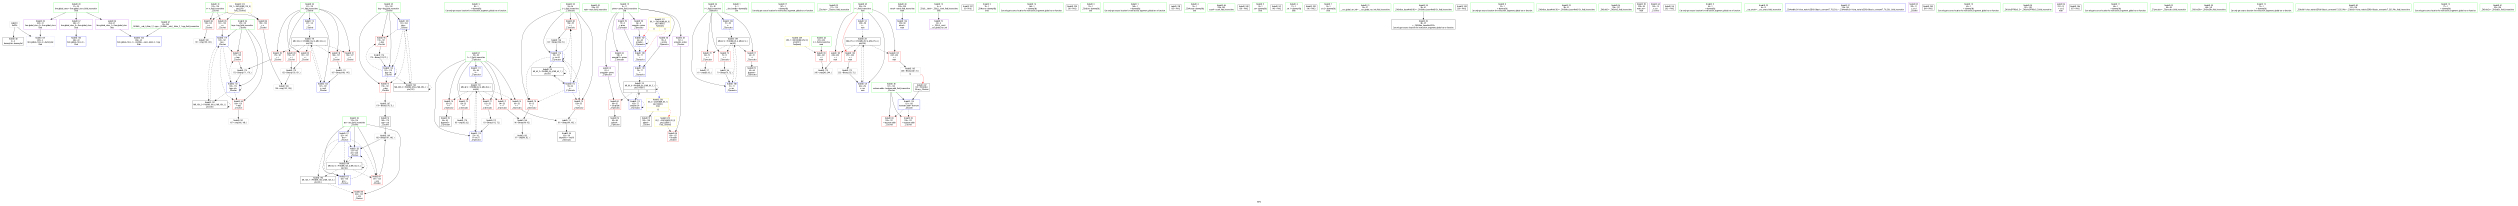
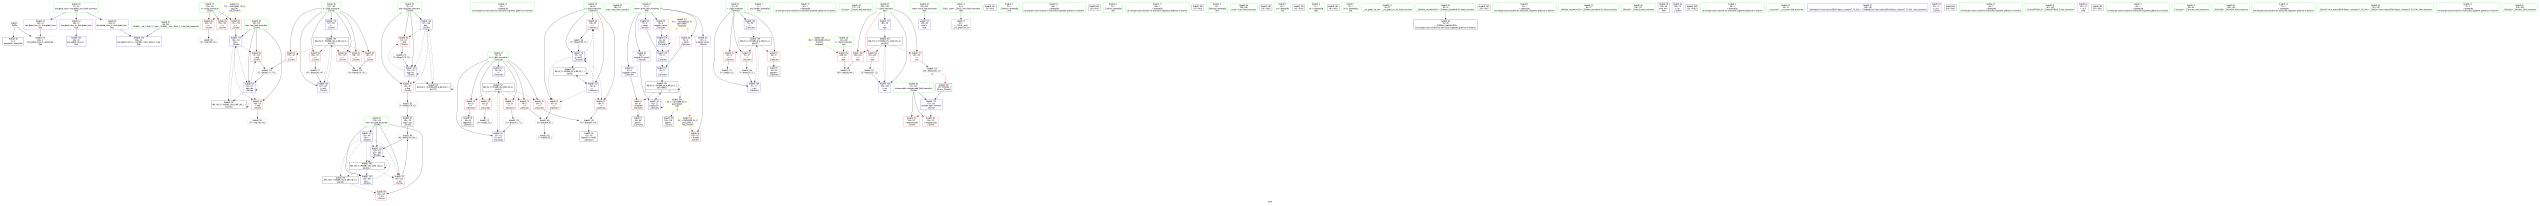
(284, 87) -> none
